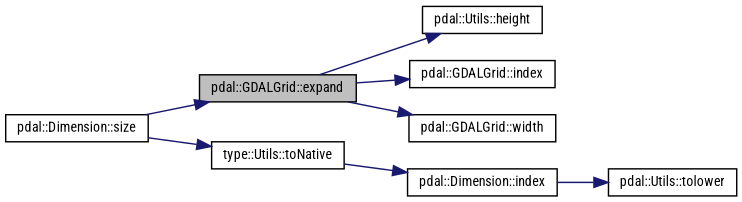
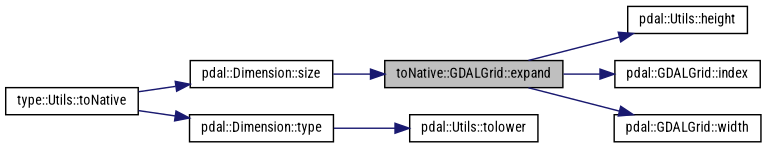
(278, 88) -> (474, 74)
(172, 141) -> (157, 89)
(482, 182) -> (261, 128)
